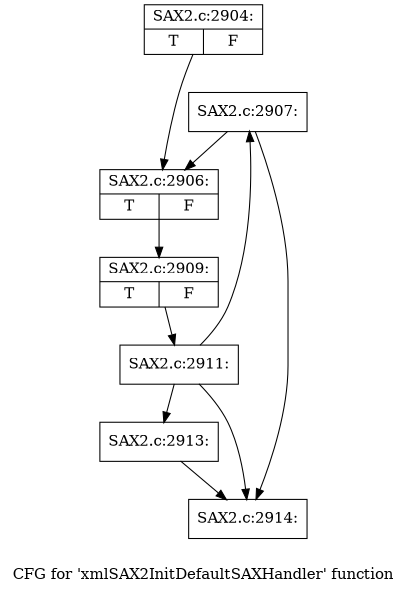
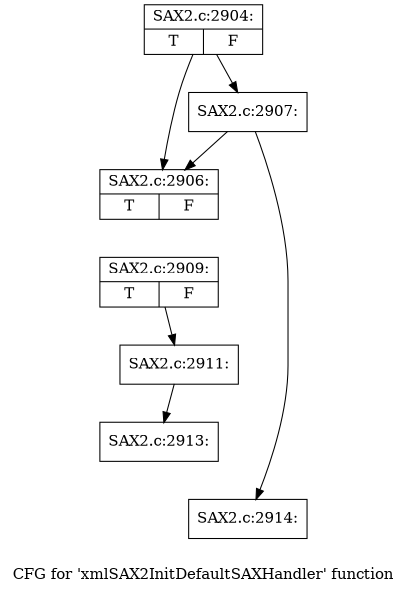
(159, 233) -> none
(244, 249) -> (225, 69)
(232, 432) -> none
(199, 477) -> none
